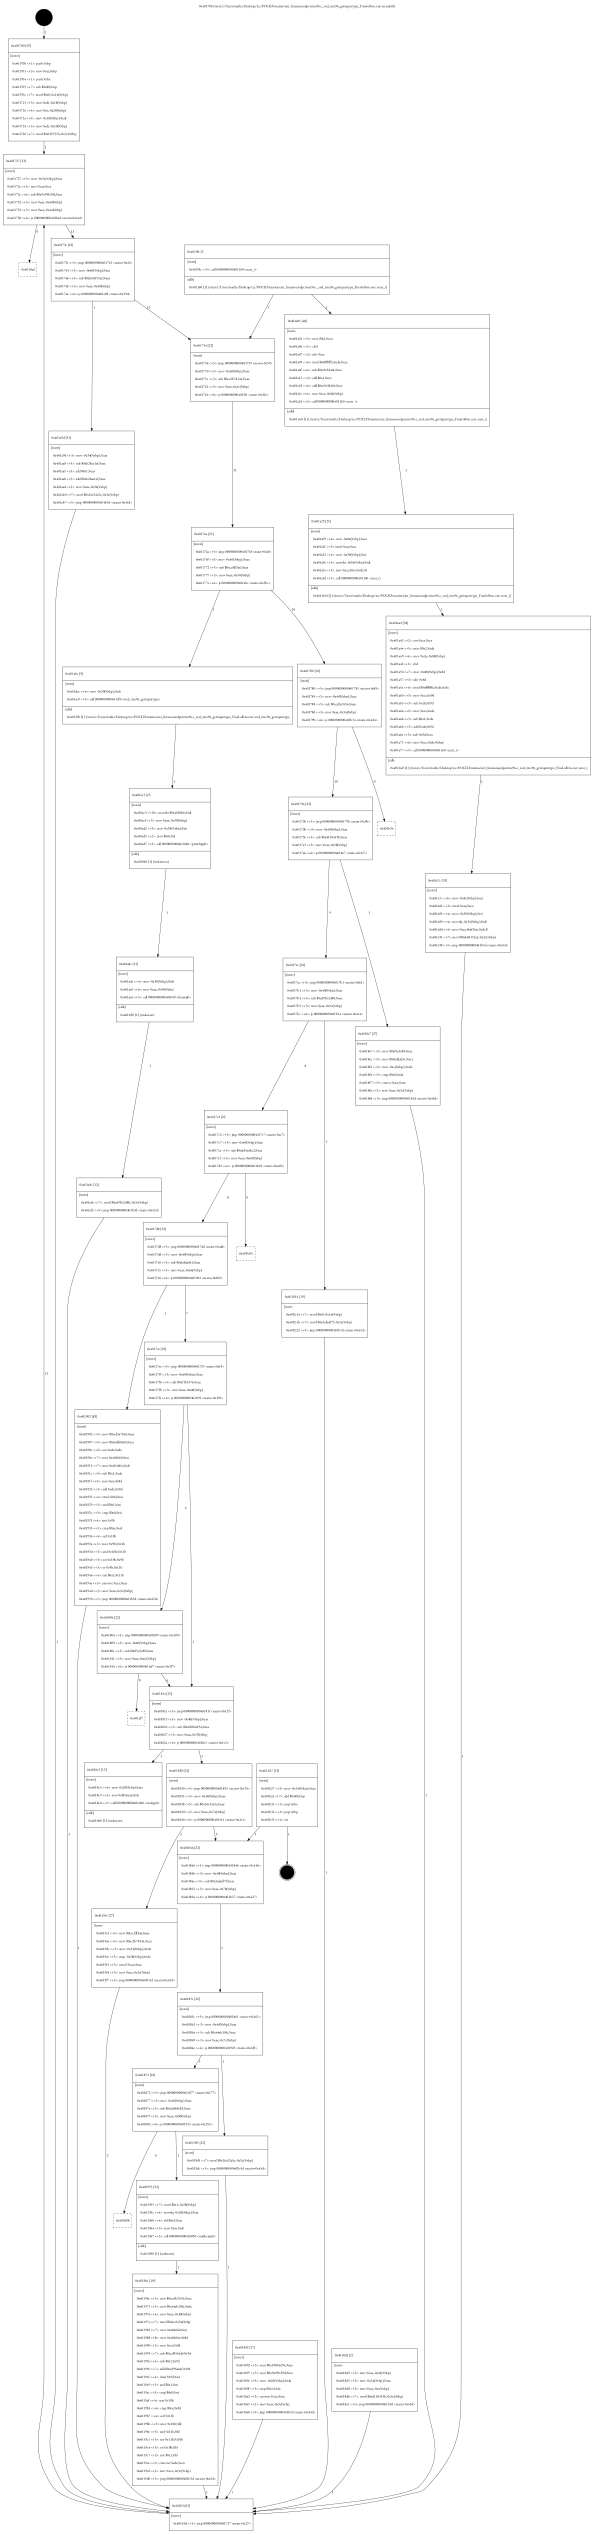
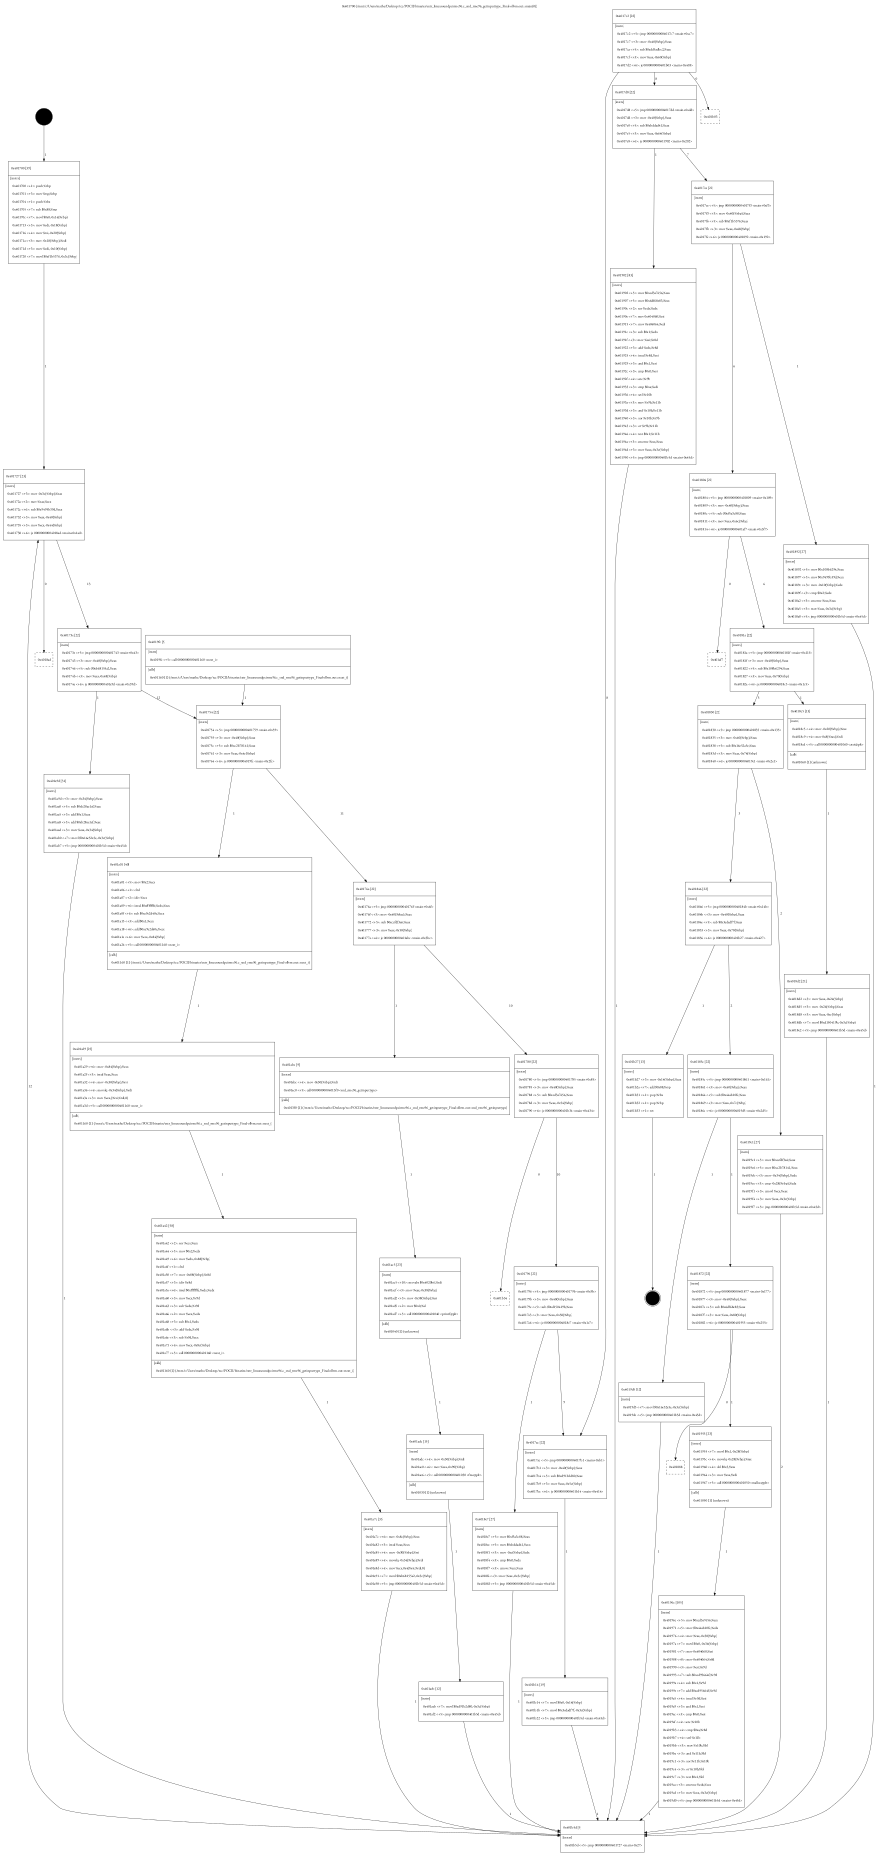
(320, 303) -> (226, 812)
none -> (827, 871)
(286, 1064) -> (605, 753)
(191, 1545) -> (778, 393)
(255, 1833) -> (691, 999)
